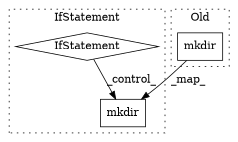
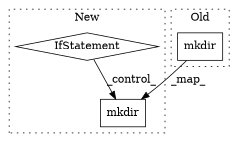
(87, 18) -> (87, 18)
